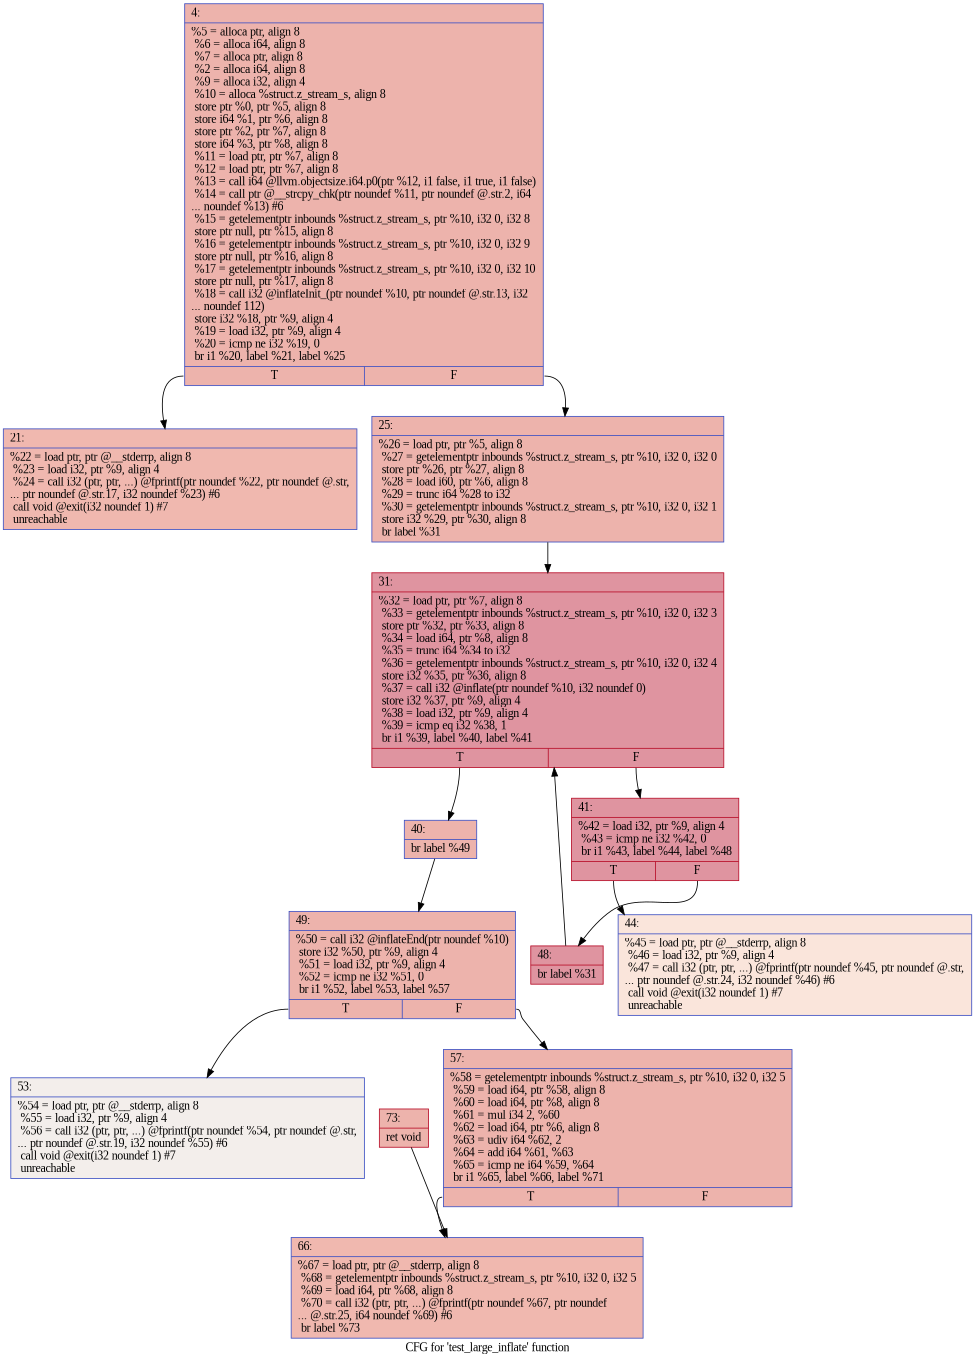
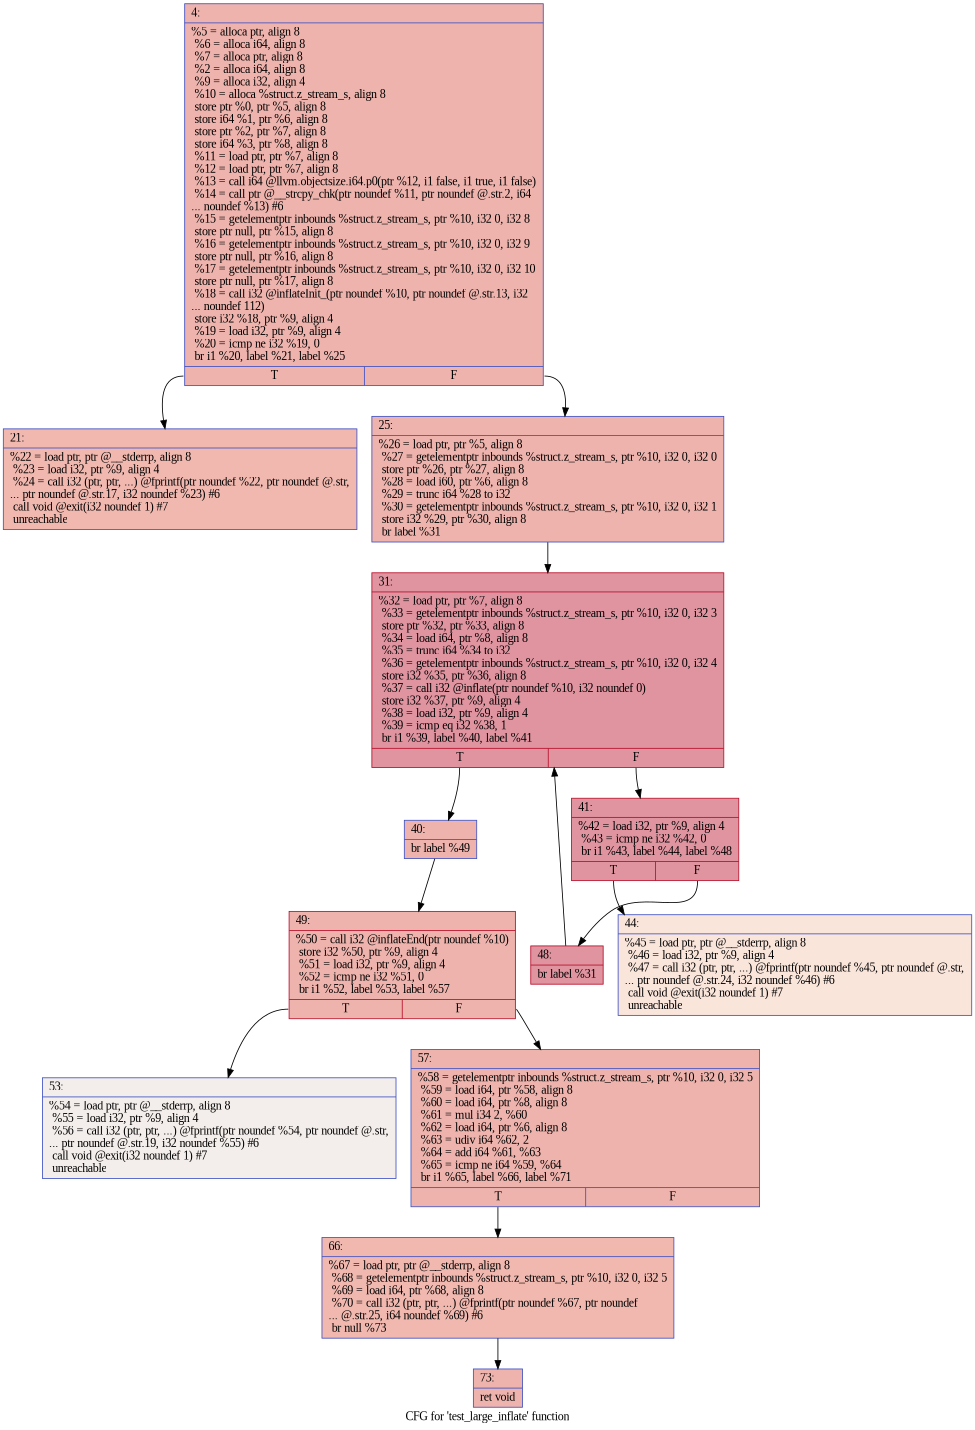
(402, 965) -> (402, 965)
(404, 1128) -> (498, 1388)
(428, 1188) -> (498, 1349)
(329, 1328) -> (358, 1328)
